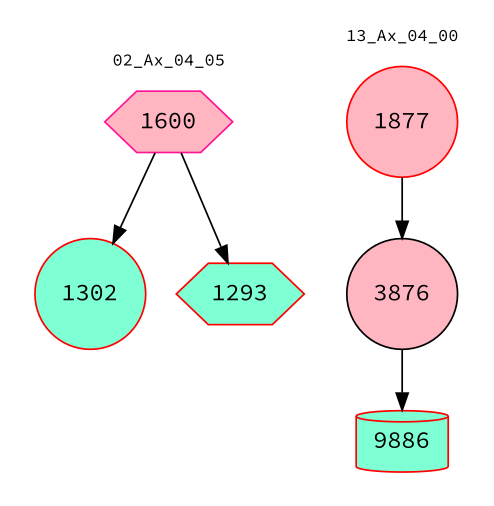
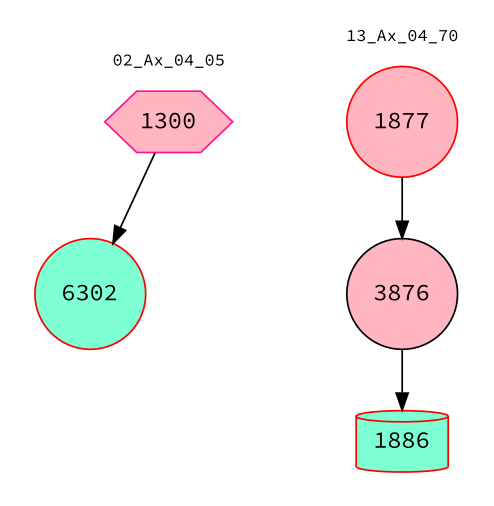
(403, 37) -> (403, 37)
(169, 122) -> (169, 122)
(90, 294) -> (90, 294)
(240, 294) -> none
(402, 441) -> (402, 441)
